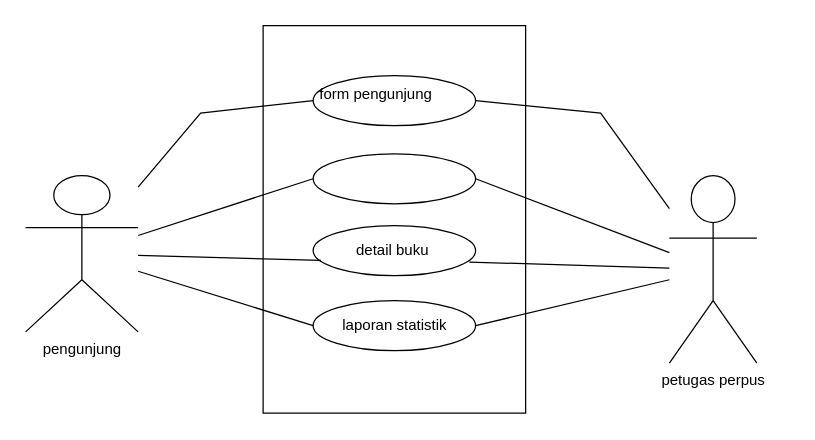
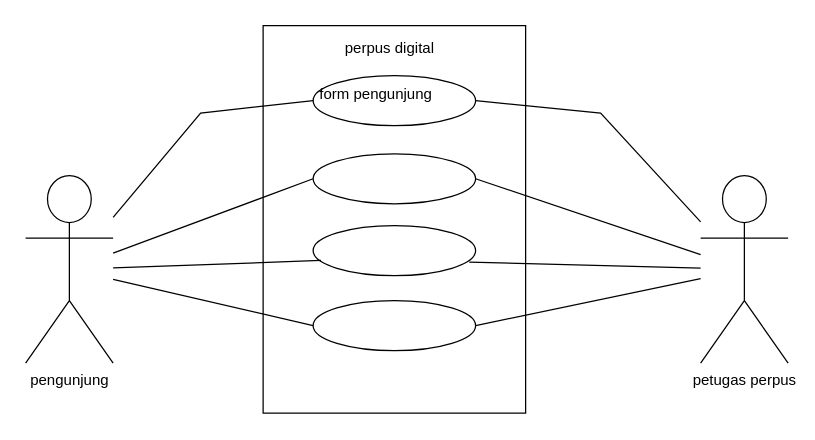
none -> (390, 48)
(394, 251) -> none
(82, 254) -> (69, 269)
(713, 269) -> (744, 269)
(394, 326) -> none
